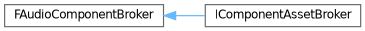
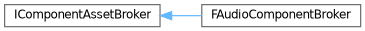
(191, 16) -> (187, 16)
